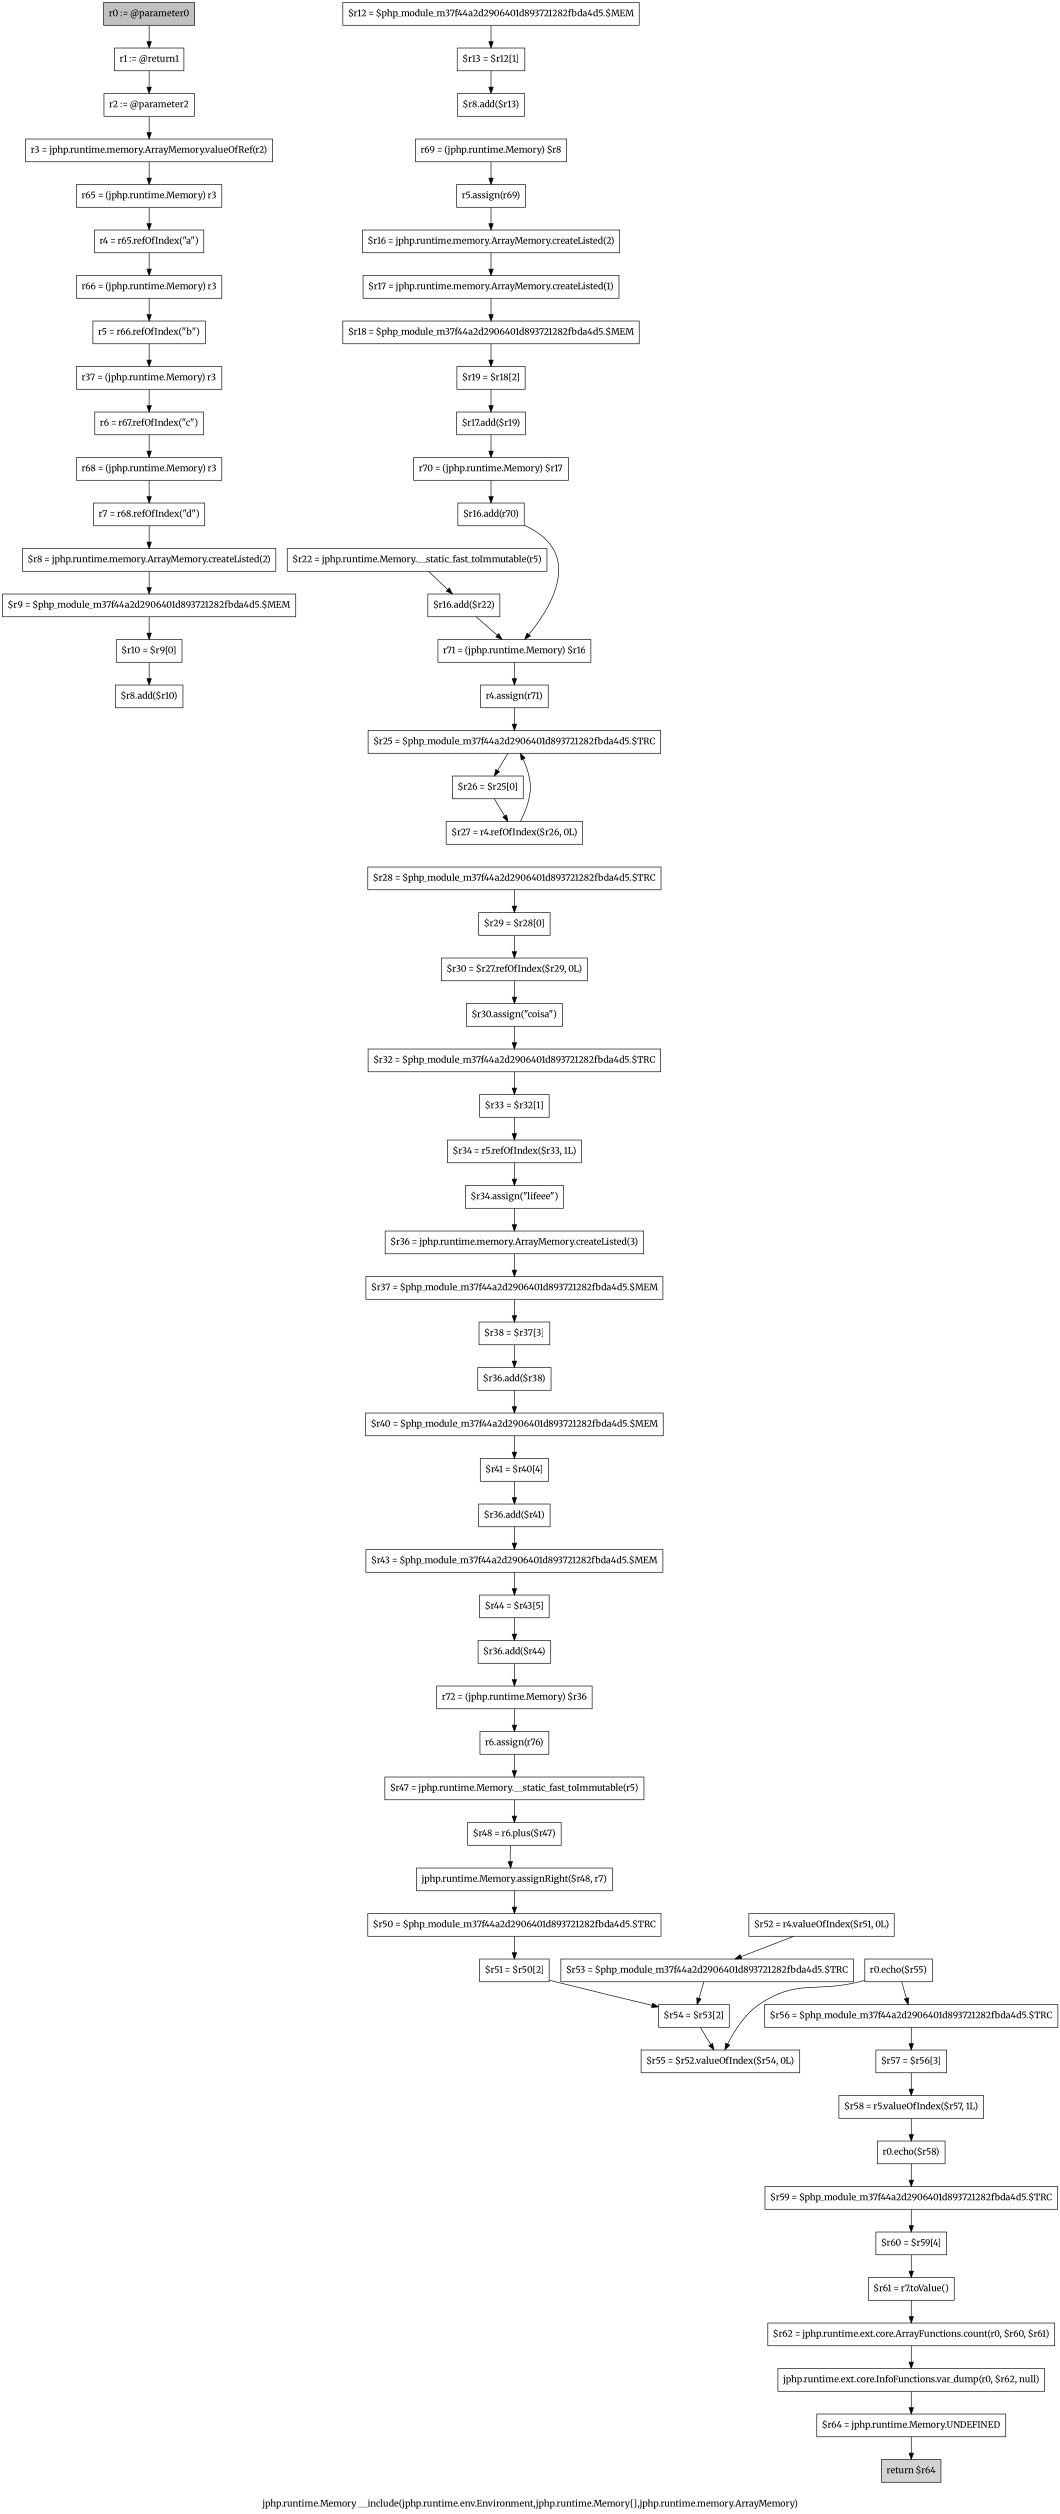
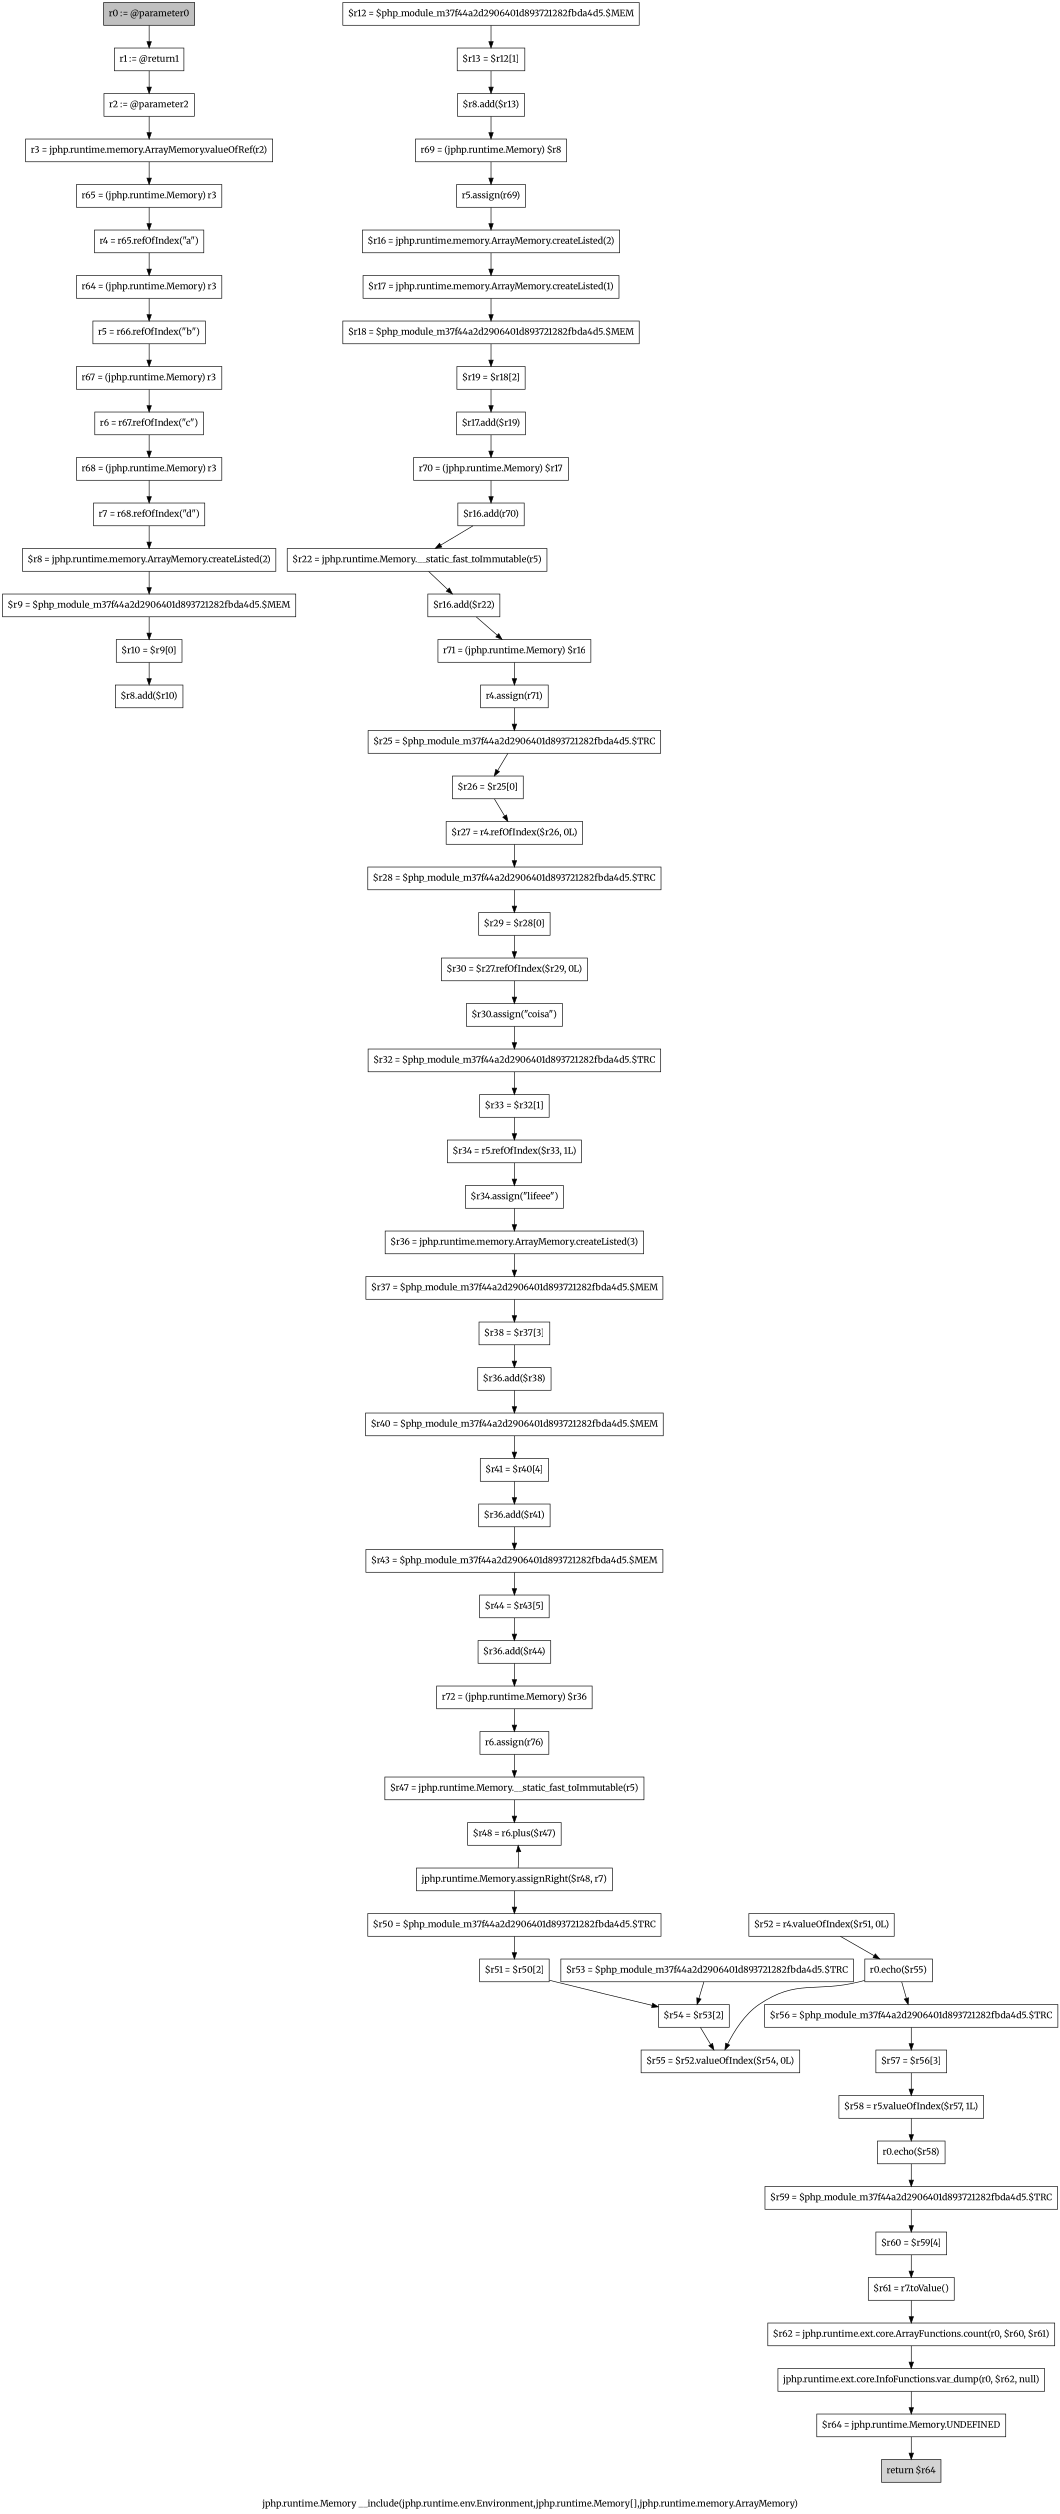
none -> (491, 125)
(149, 287) -> (149, 287)
(149, 378) -> (149, 378)
(558, 576) -> (457, 535)
(530, 791) -> (514, 853)
(510, 1854) -> (519, 1860)
(767, 1947) -> (857, 1946)
